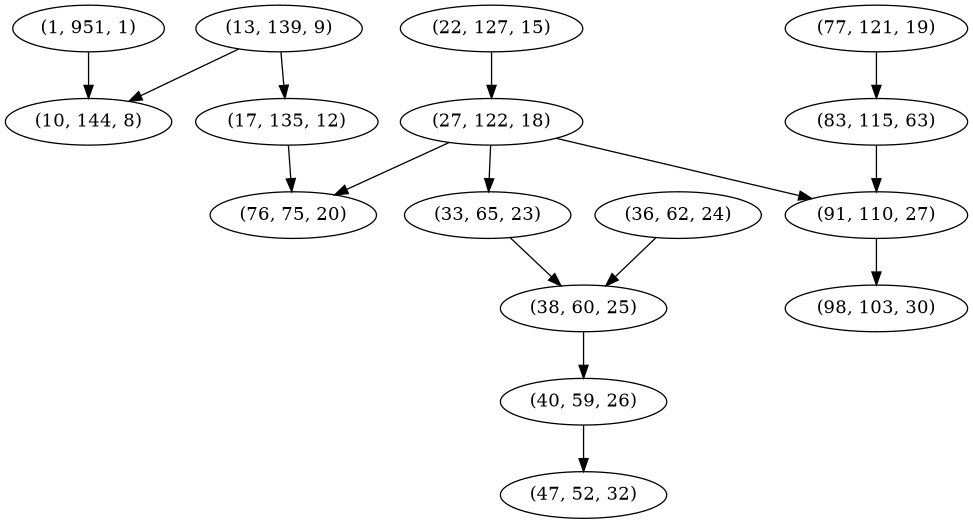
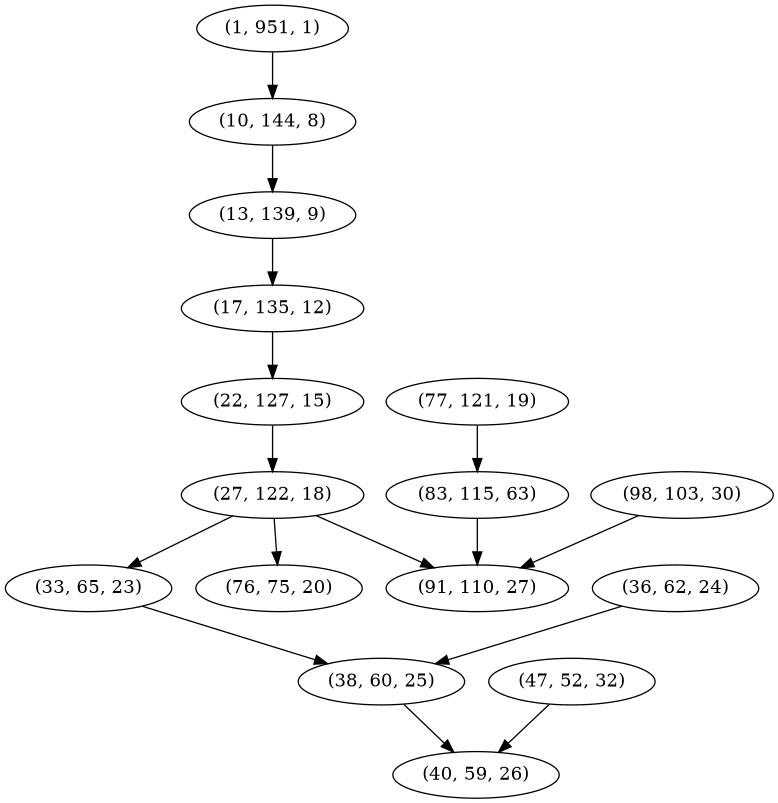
(190, 72) -> (273, 162)
(290, 162) -> (273, 349)
(876, 255) -> (586, 539)
(584, 442) -> (529, 724)
